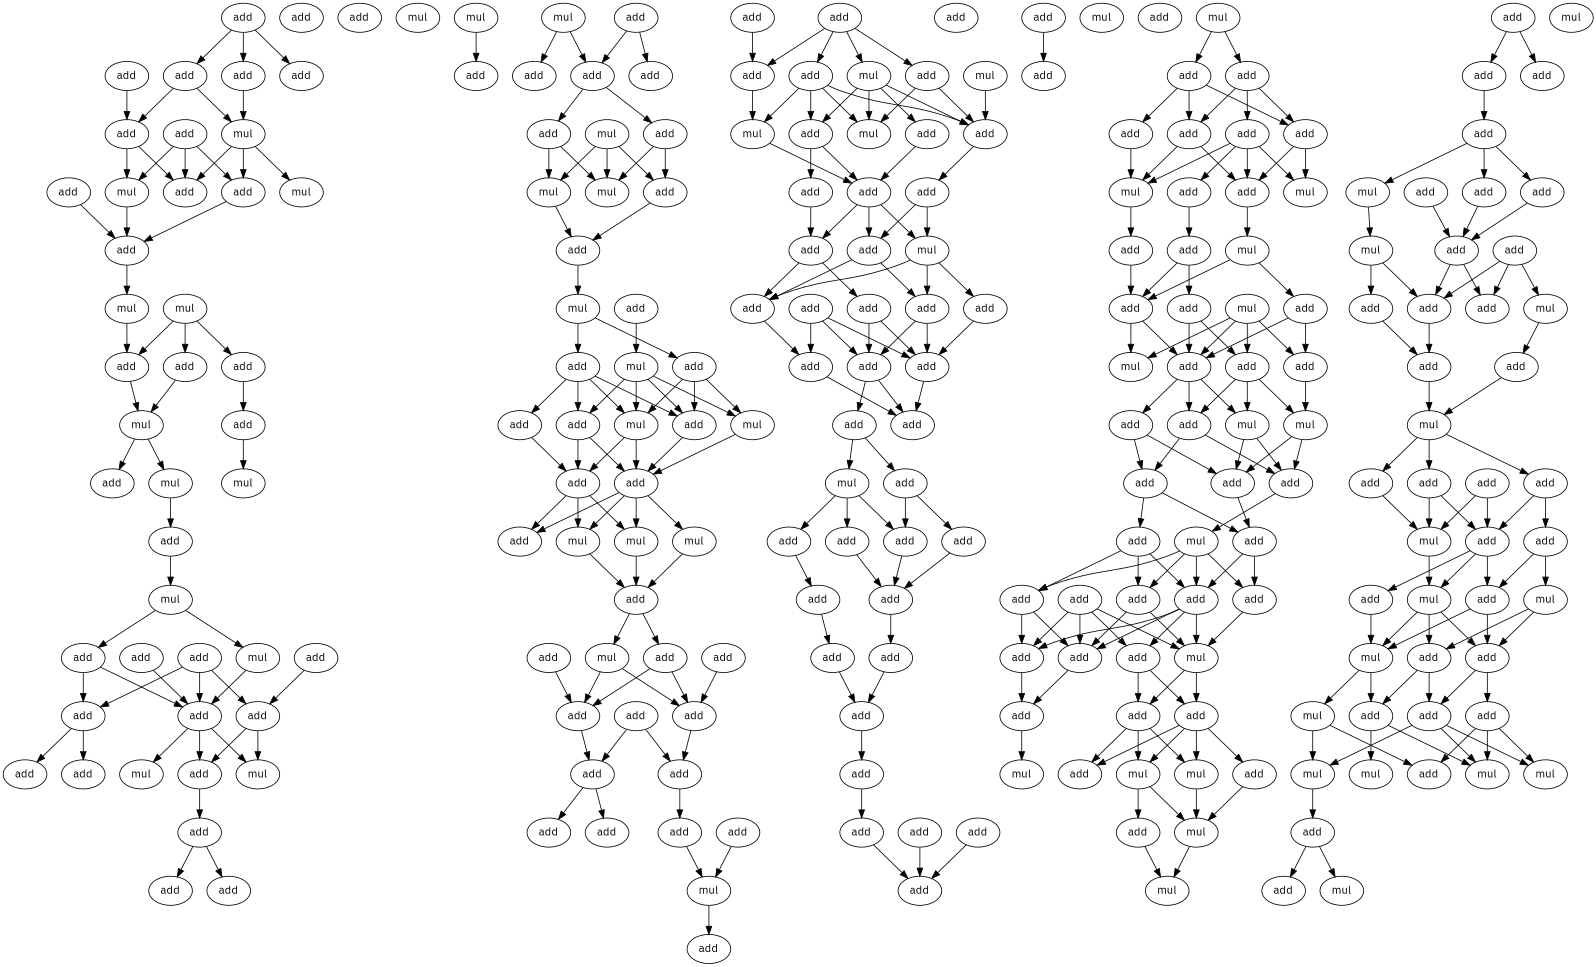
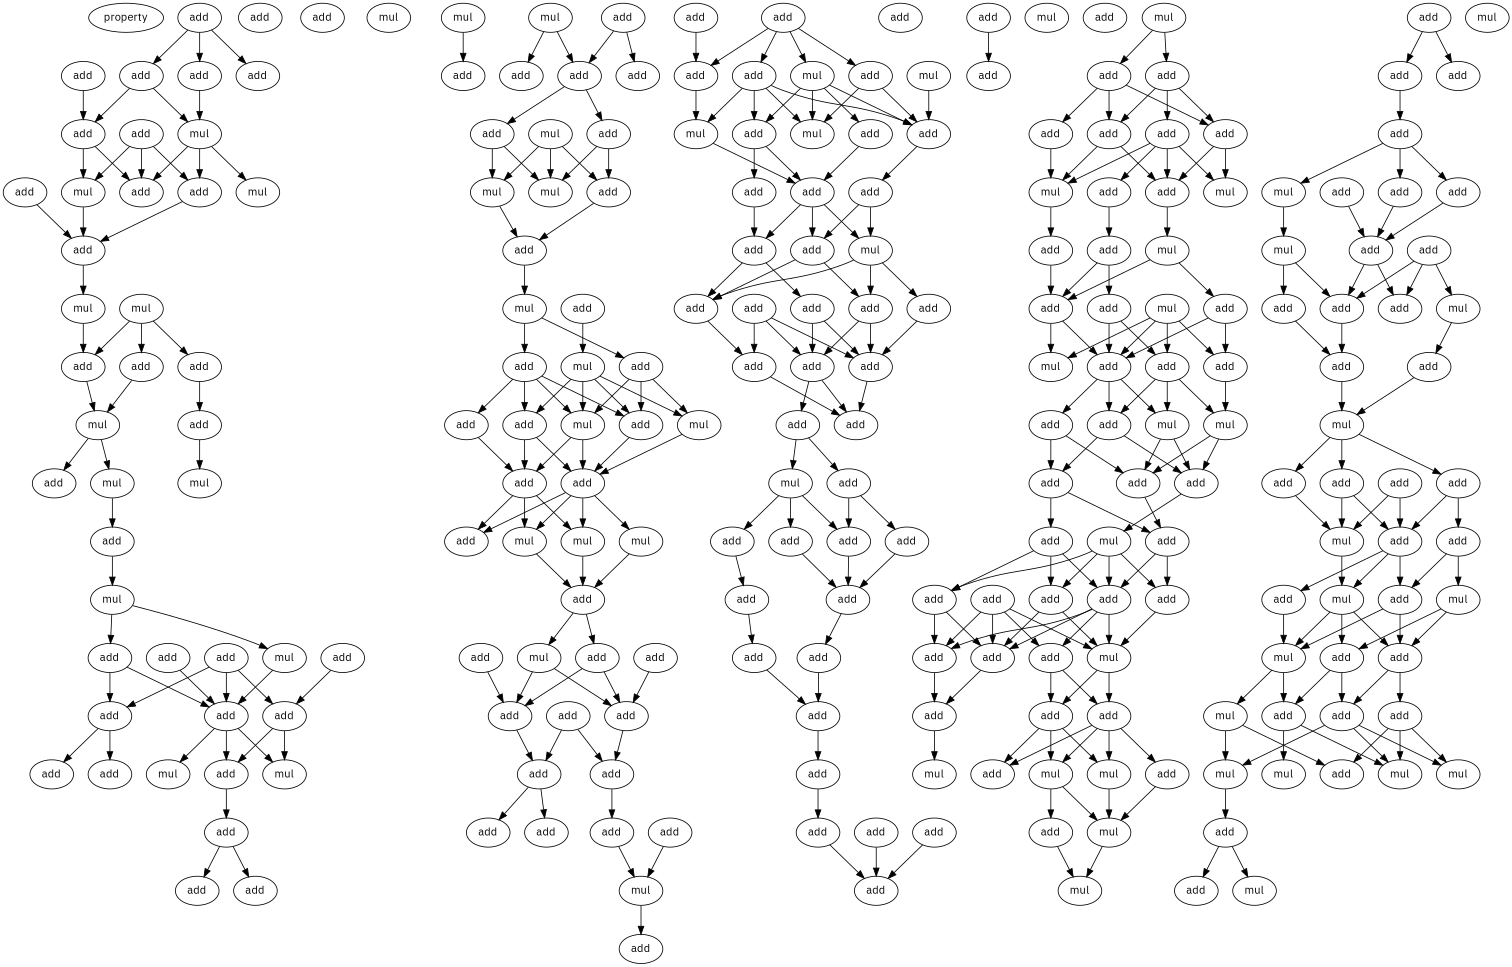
none -> (126, 18)
